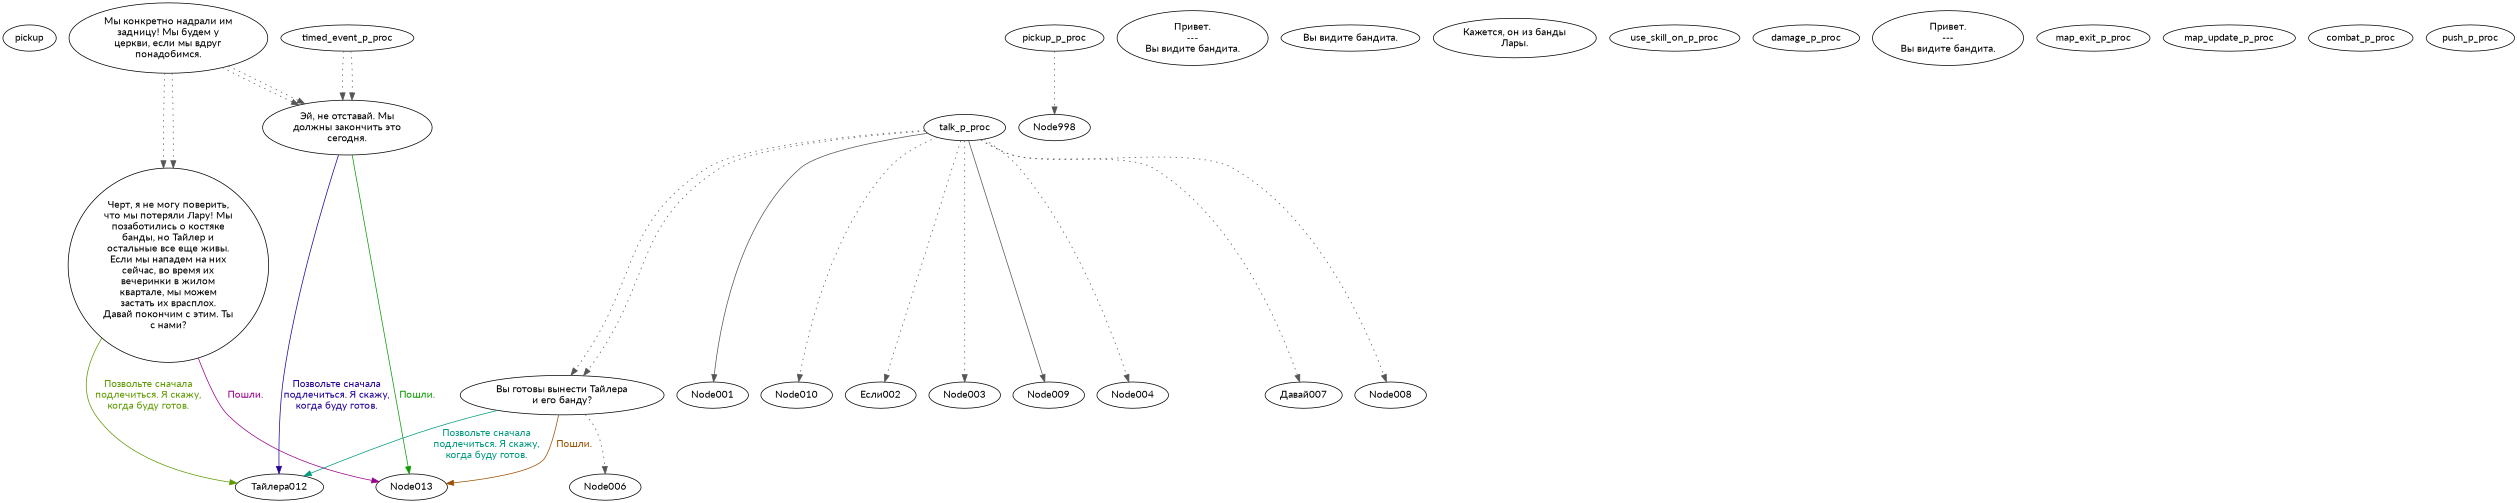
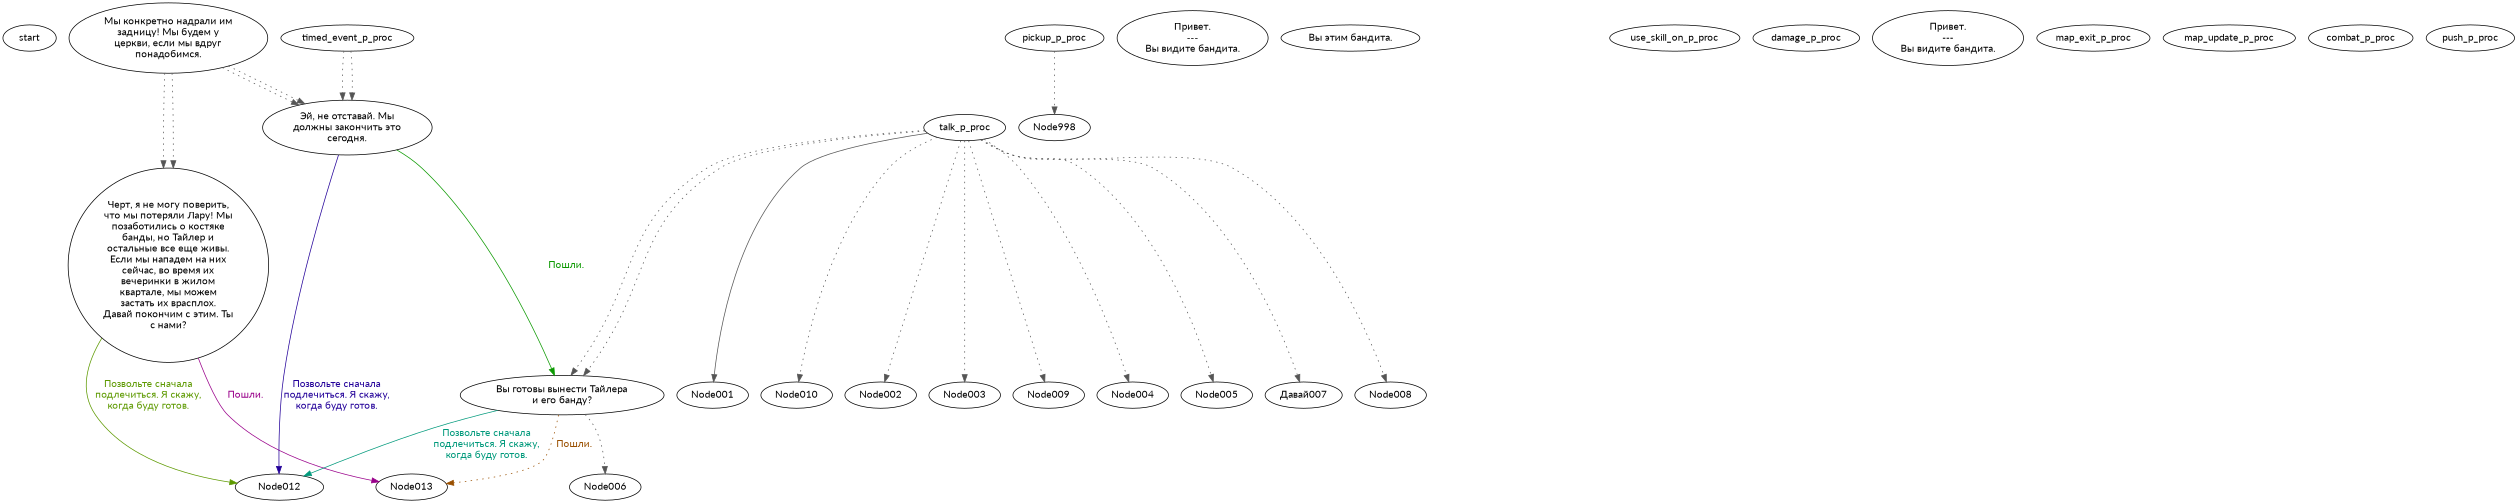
(30, 38) -> (30, 38)
(1350, 38) -> (1350, 38)
(1515, 38) -> none
(1006, 258) -> (1006, 258)
(380, 311) -> (488, 249)
(881, 395) -> (881, 395)
none -> (1217, 395)
(523, 470) -> (523, 470)
(279, 487) -> (279, 487)
